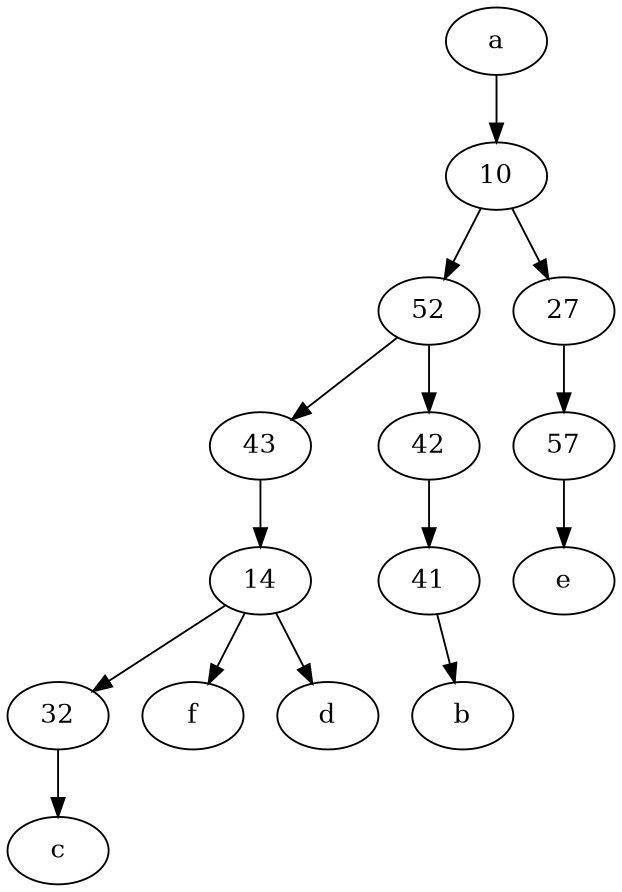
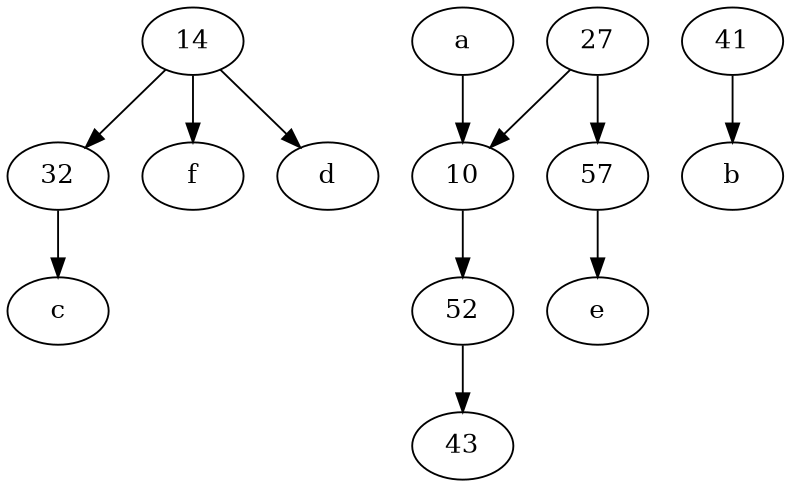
(526, 235) -> (537, 102)
(429, 446) -> none
(260, 504) -> none
